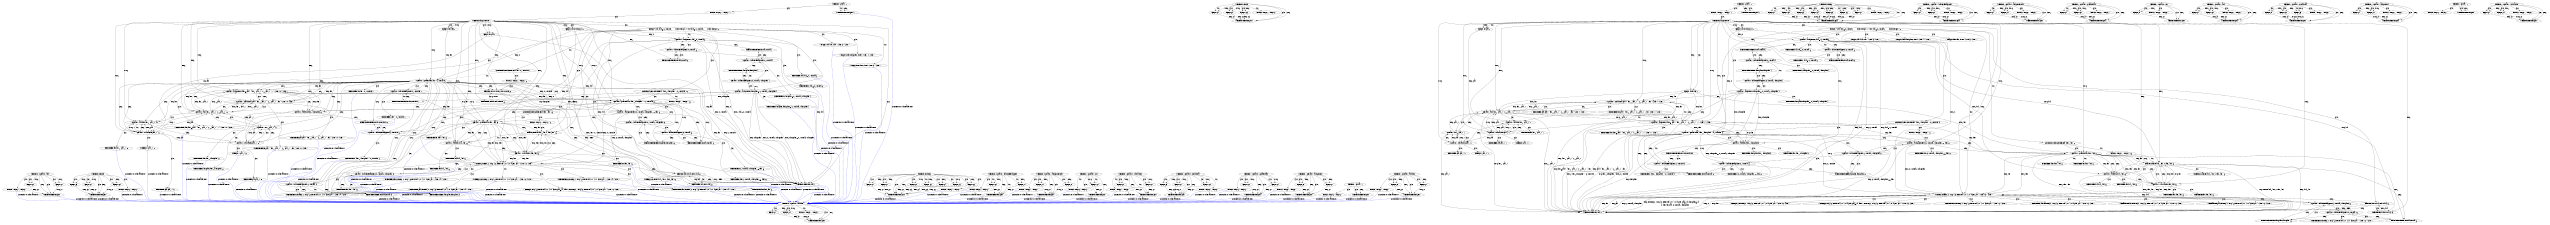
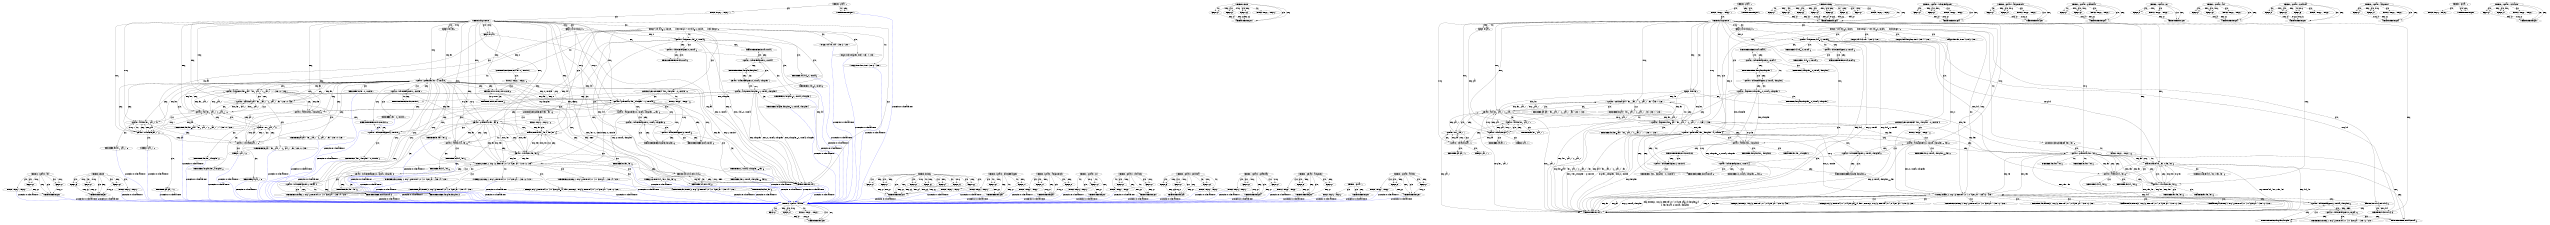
(385, 83) -> (372, 83)
none -> (499, 97)
